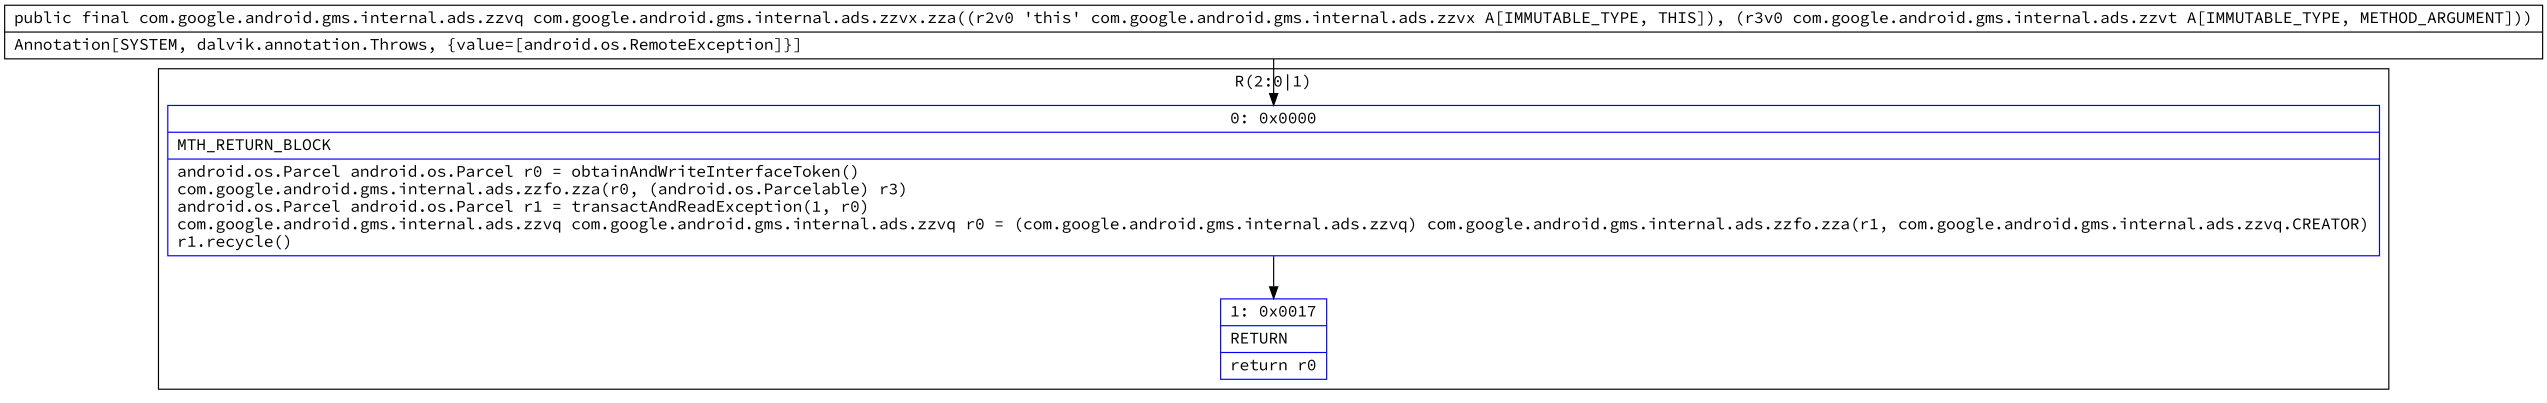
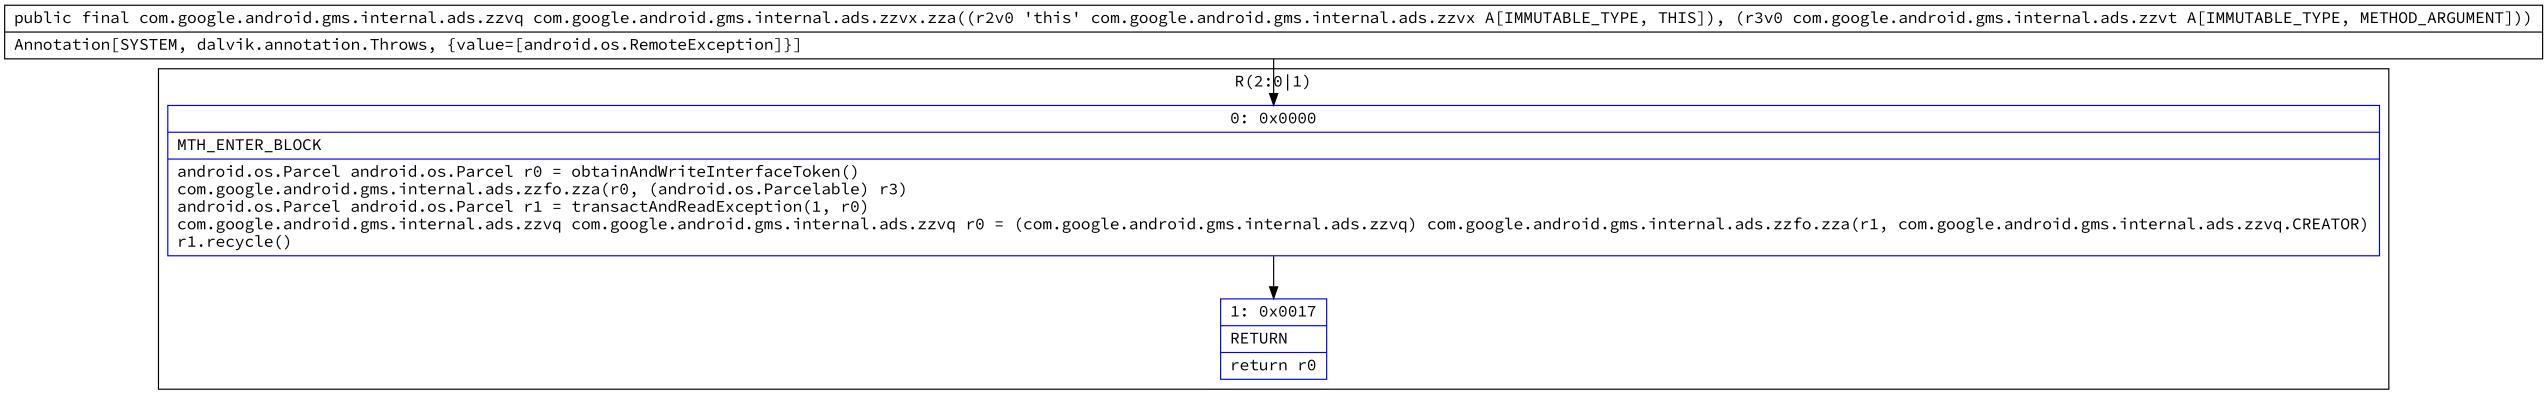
(255, 145) -> (249, 145)
